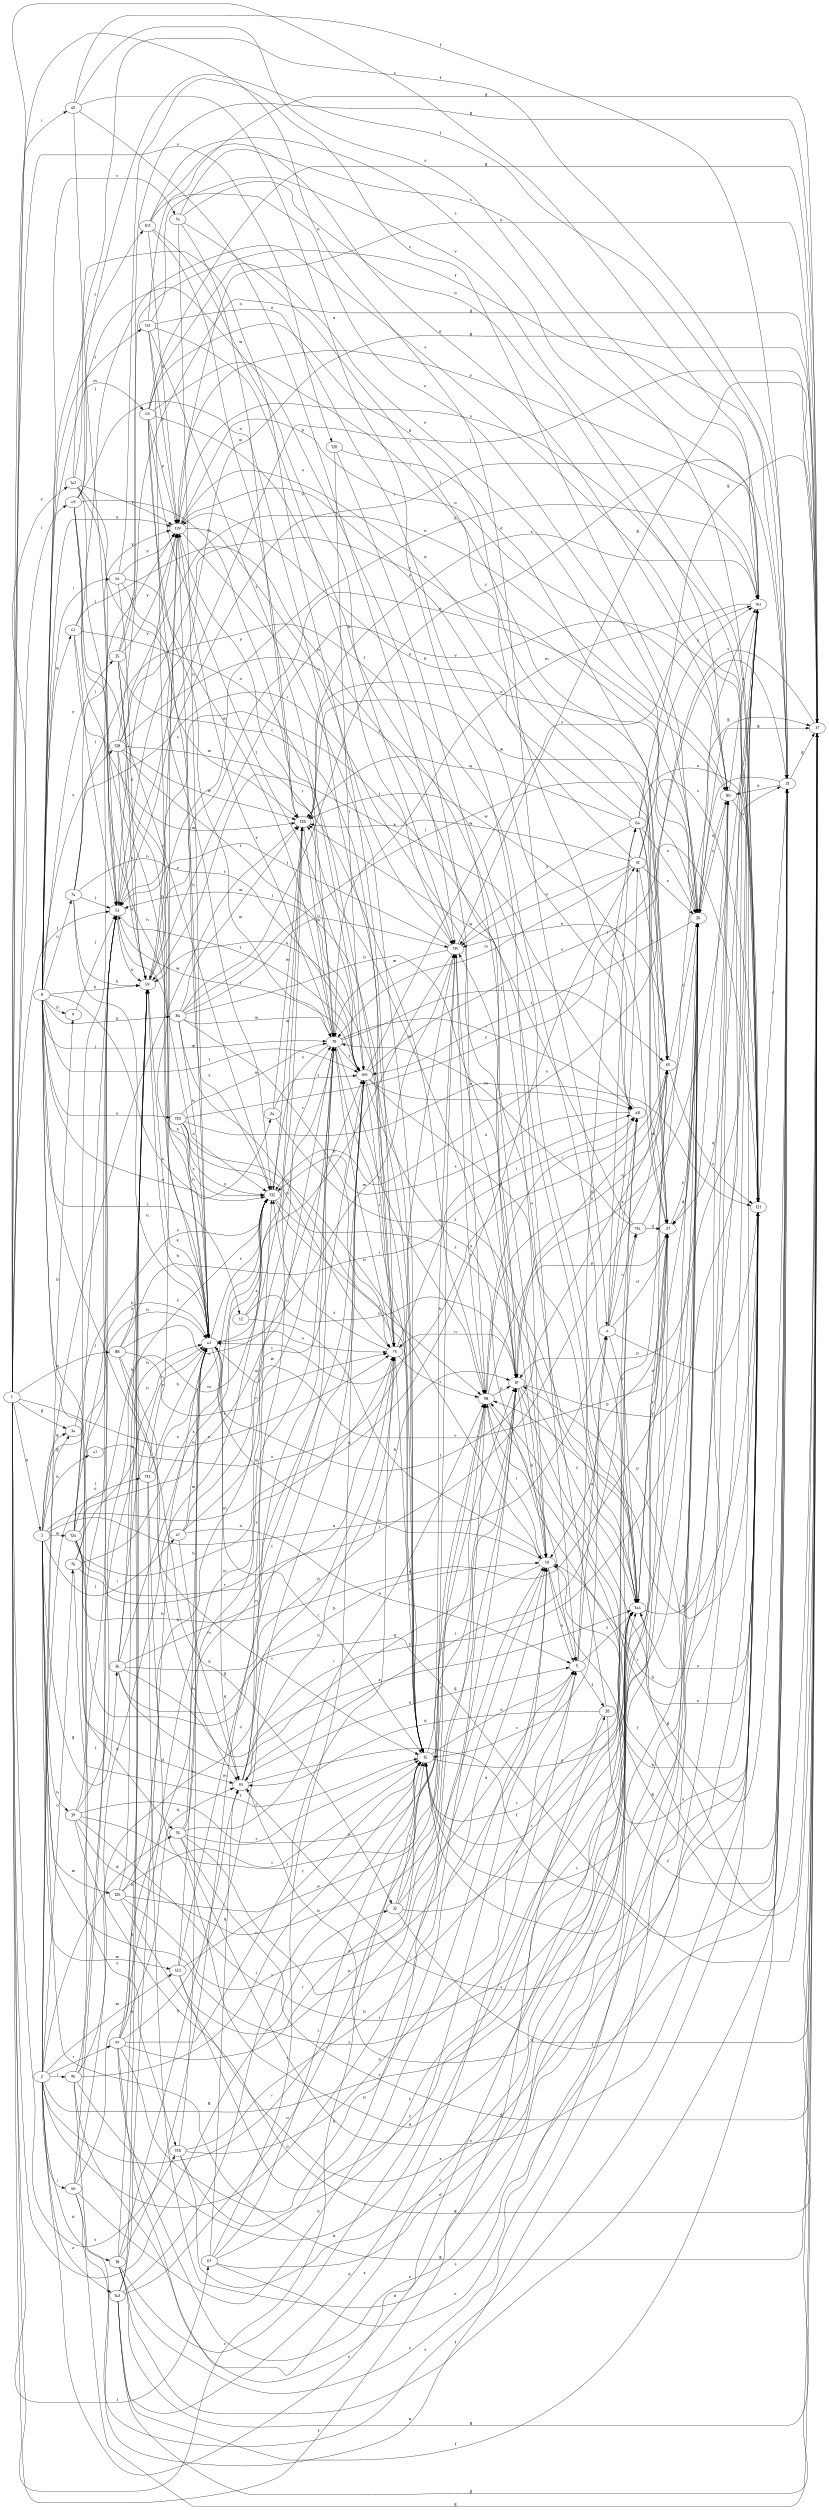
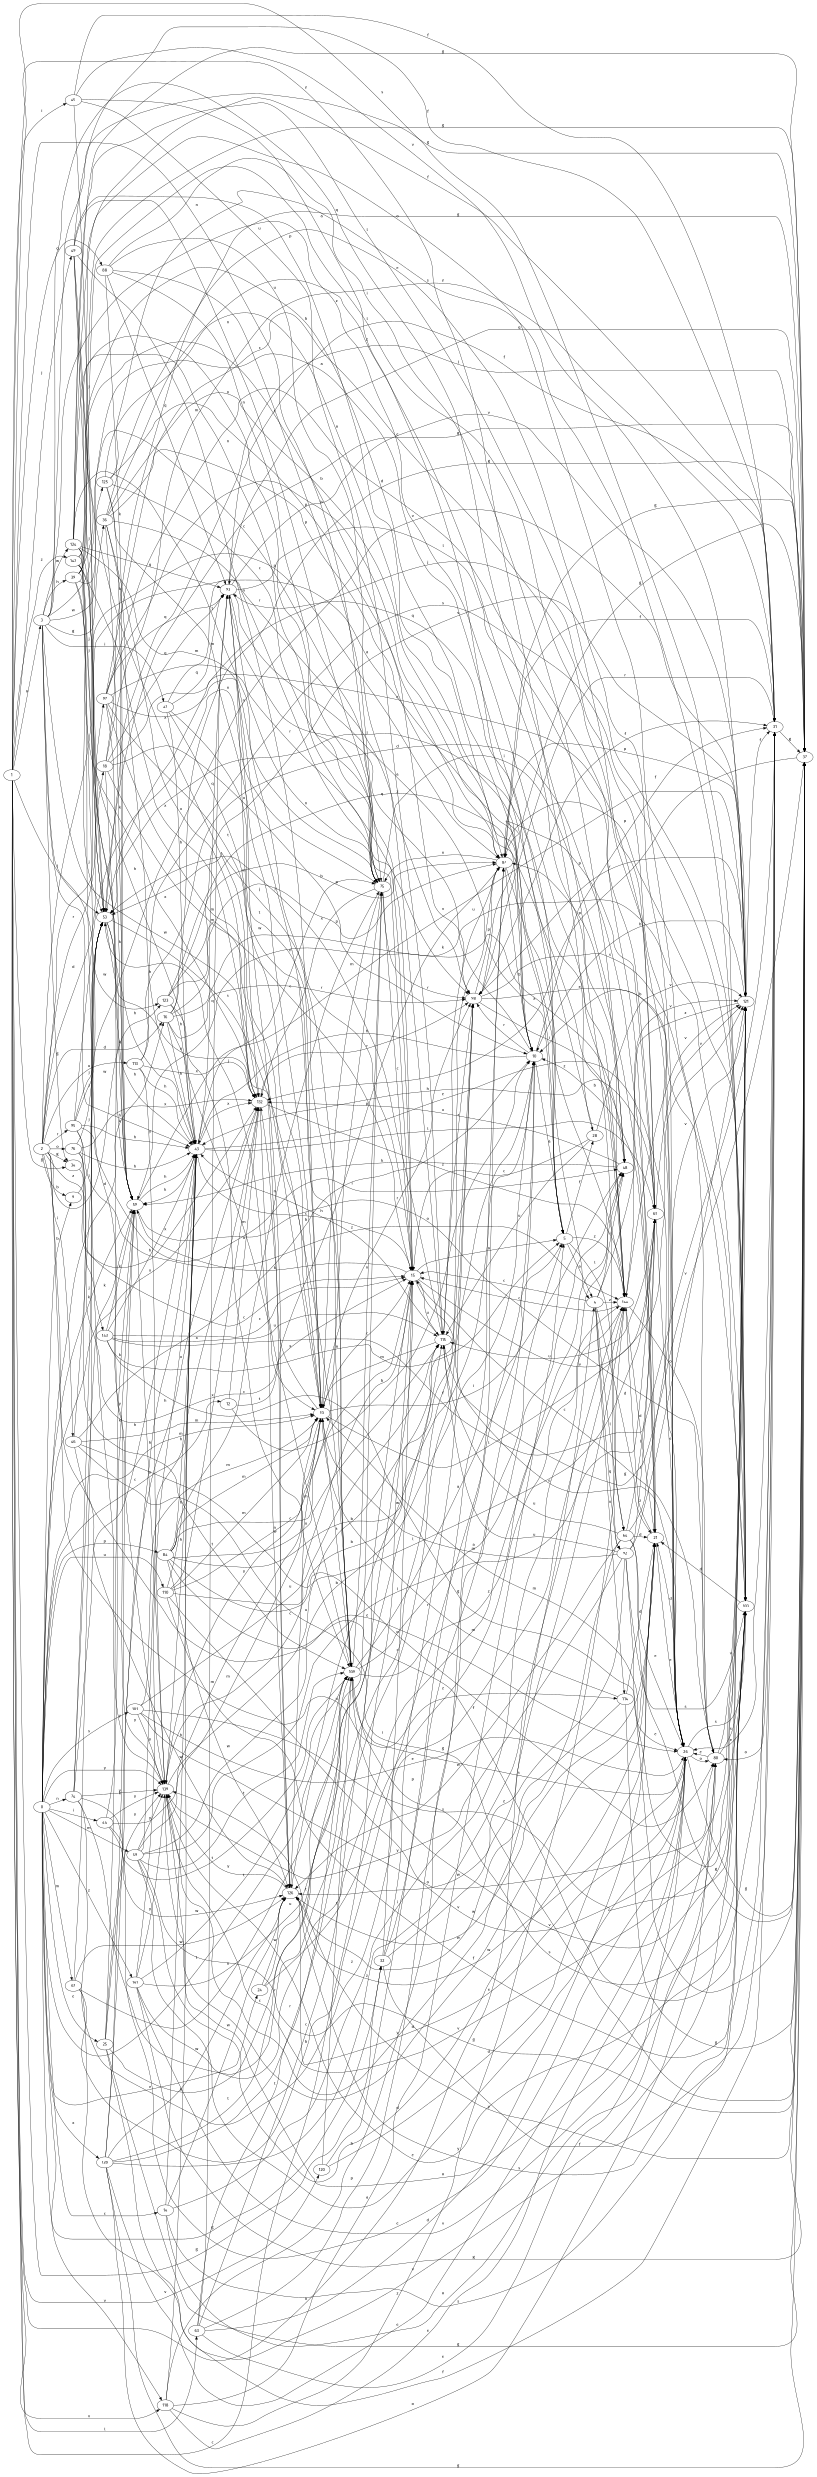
(95, 1452) -> none
